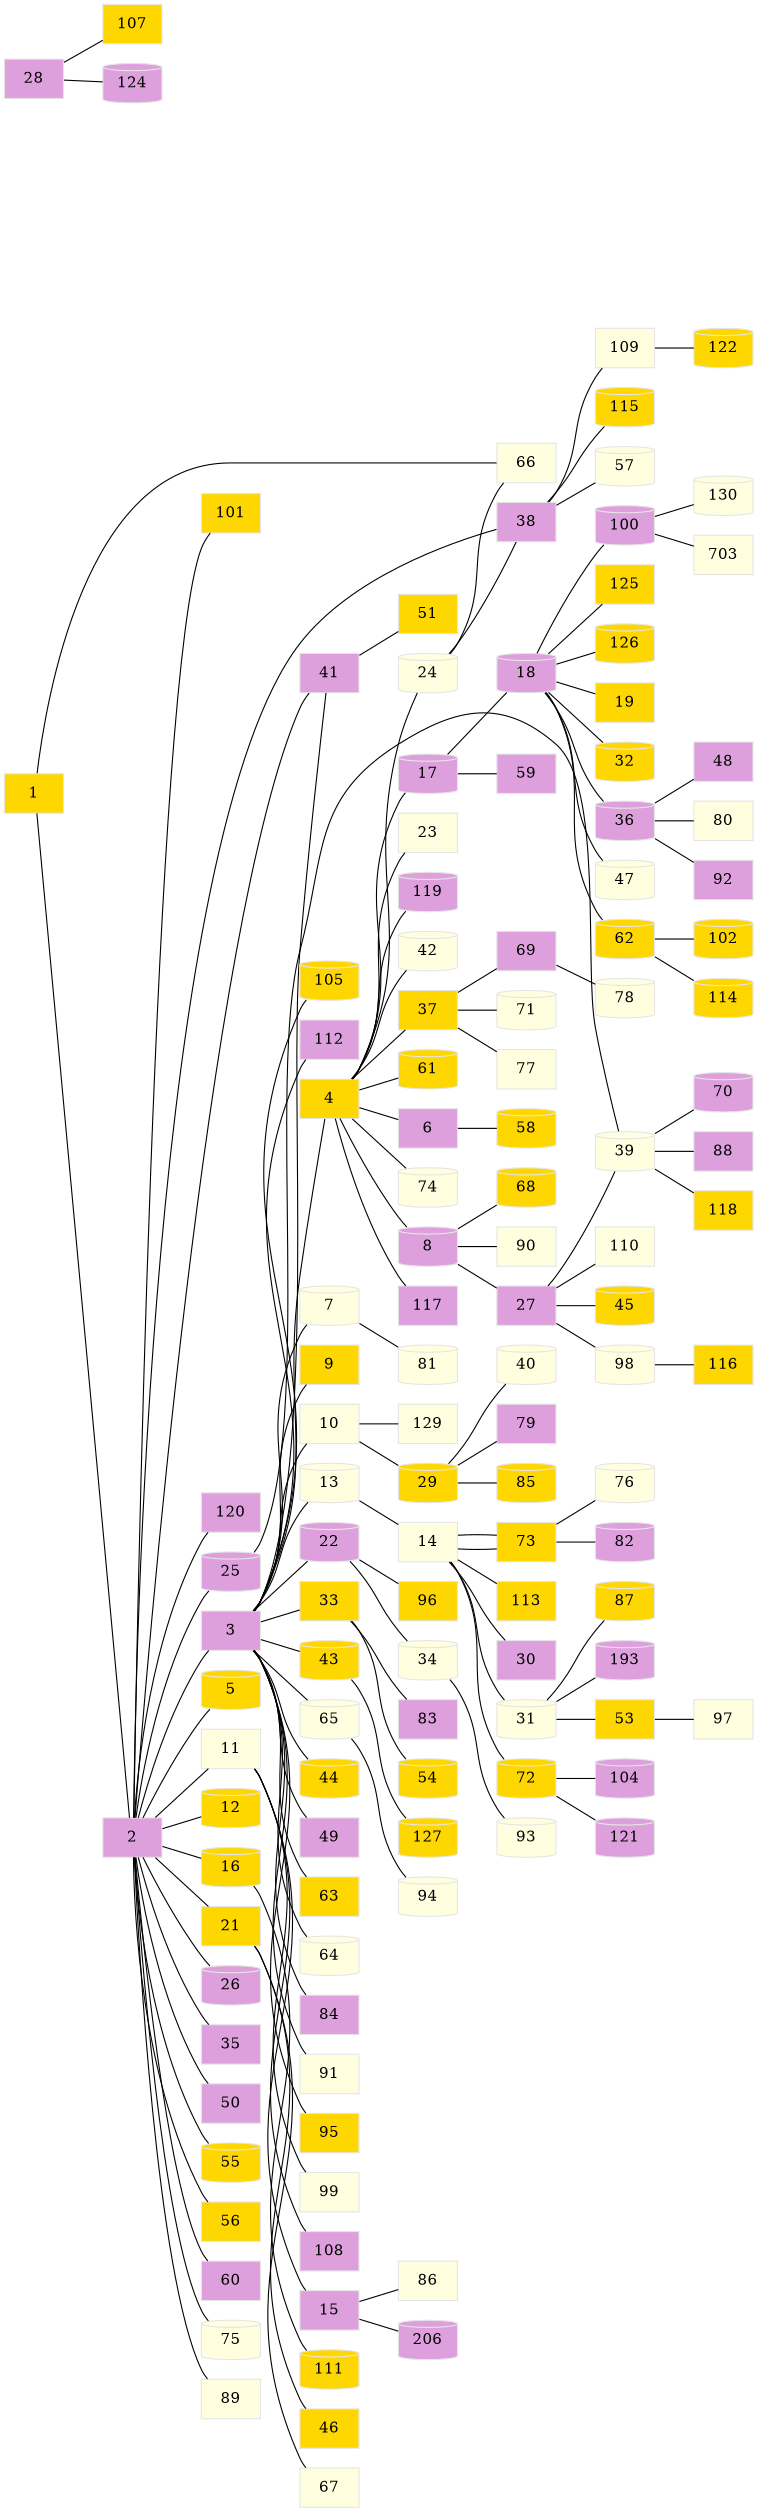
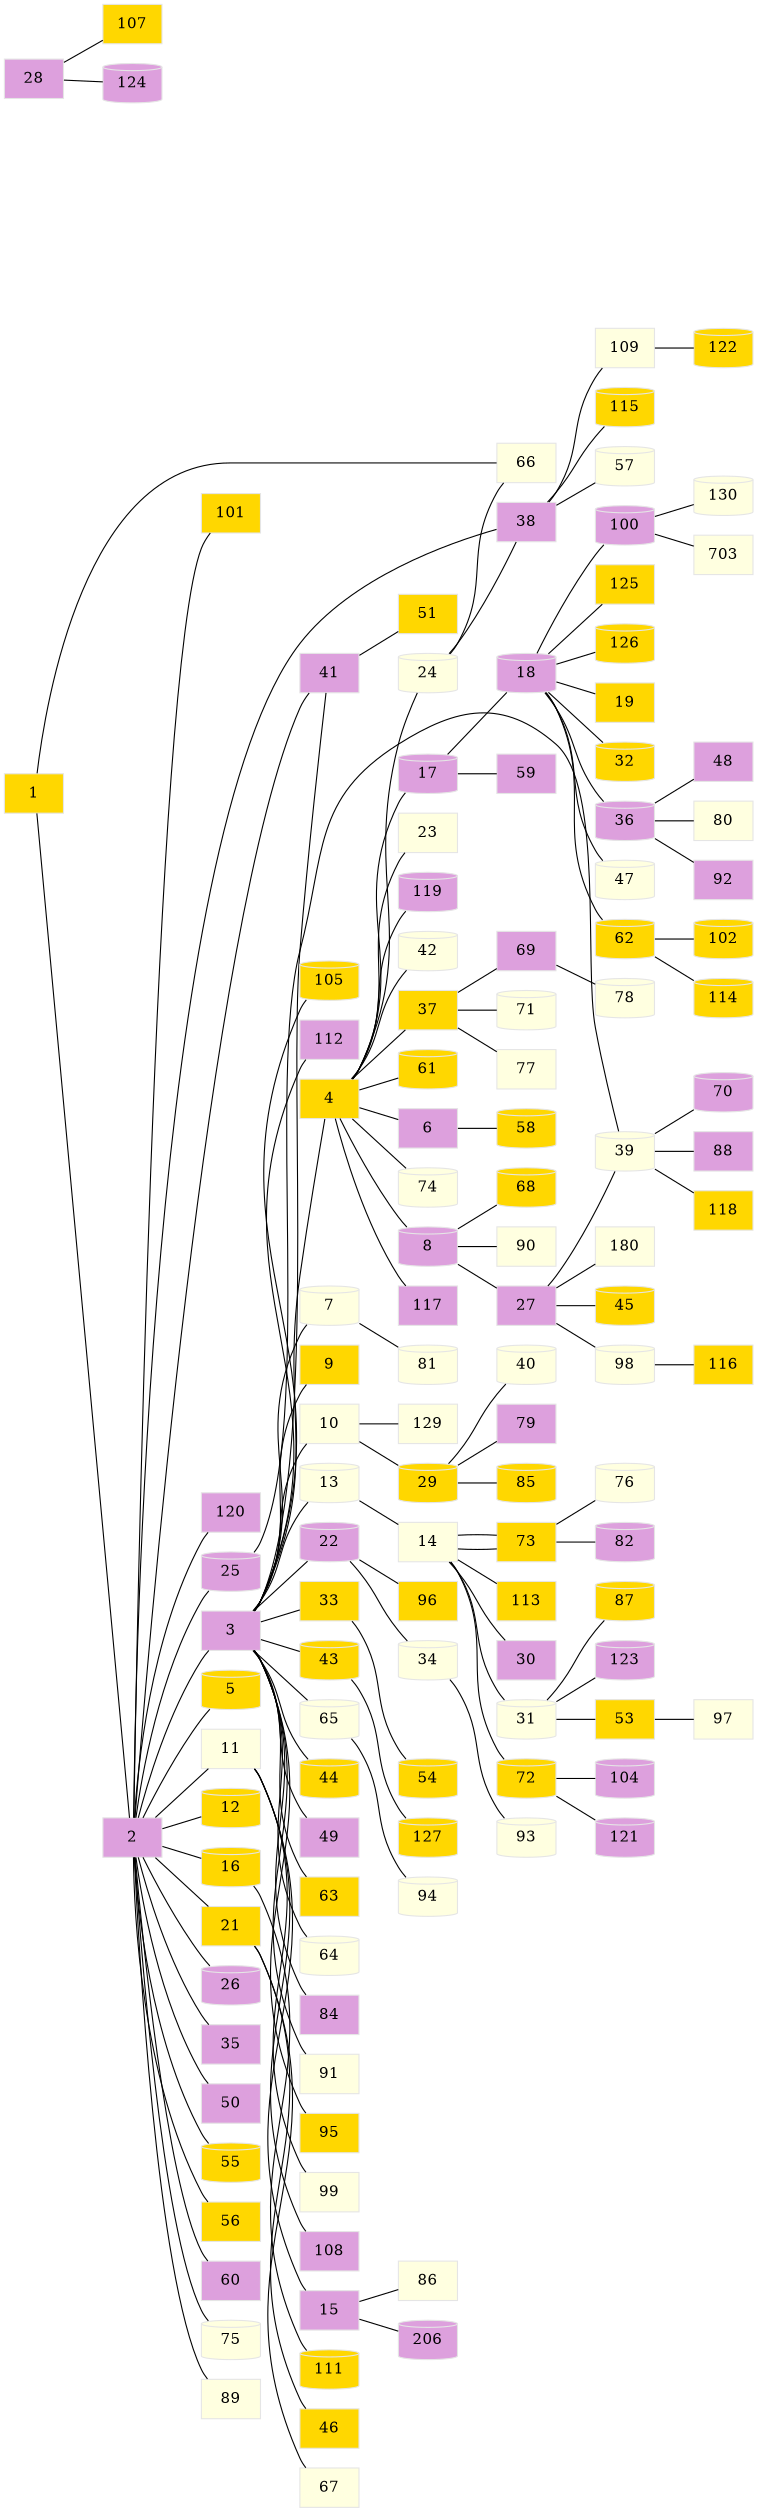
(625, 1247) -> (625, 1247)
(625, 1660) -> (625, 1660)
(428, 1719) -> none
